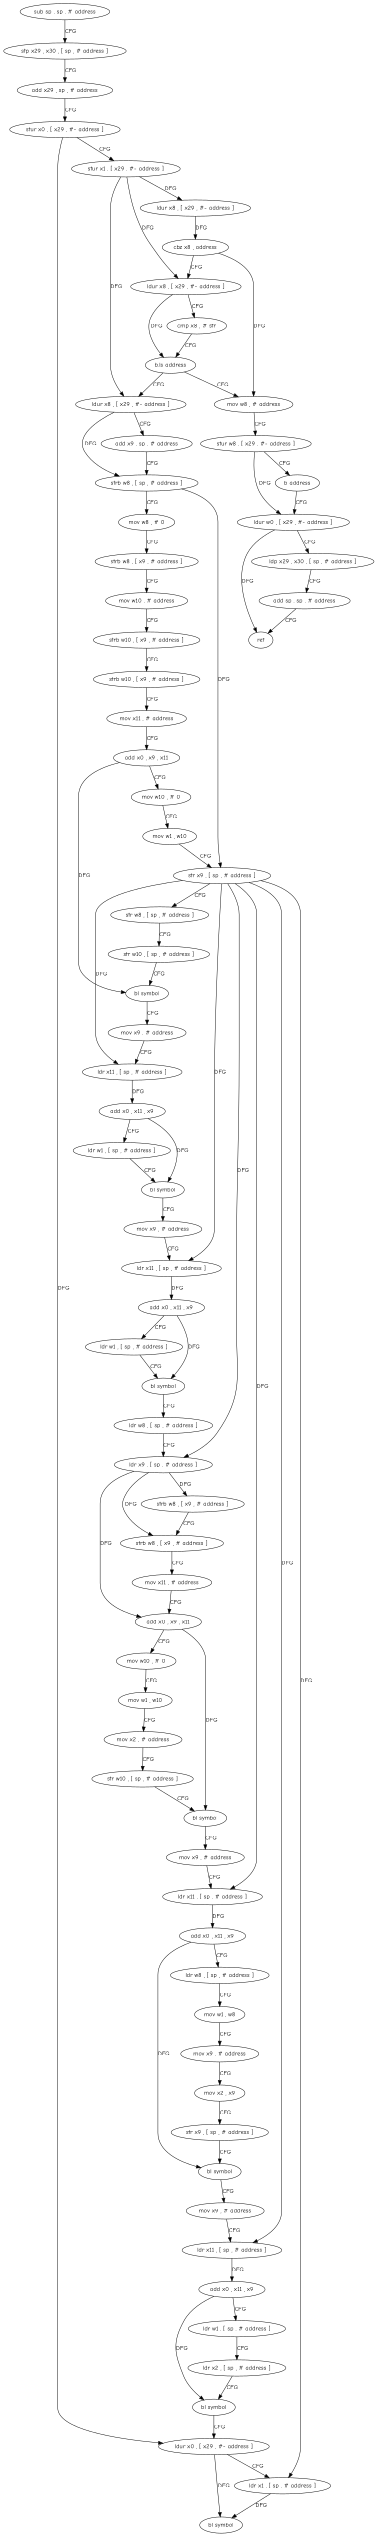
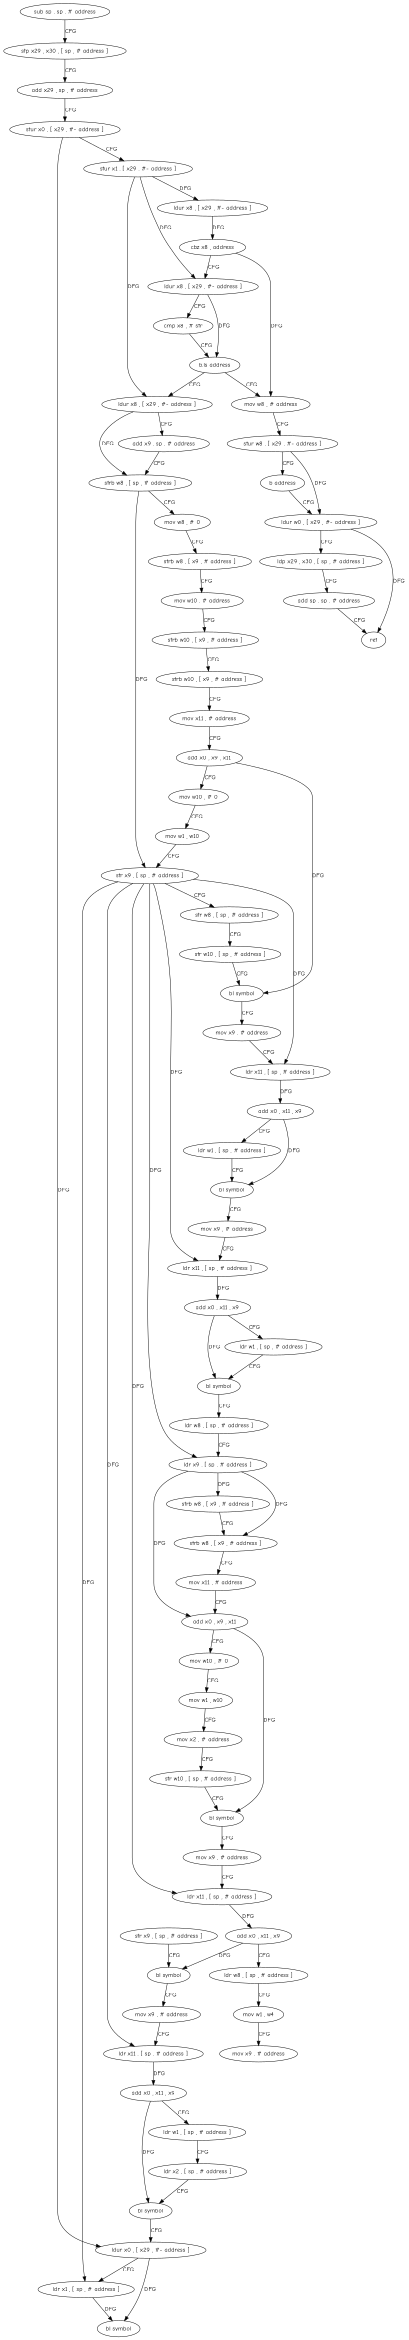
(220, 2015) -> (259, 2015)
(220, 2093) -> none
